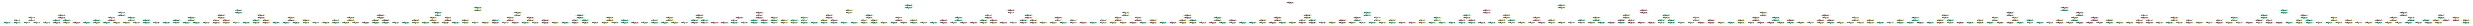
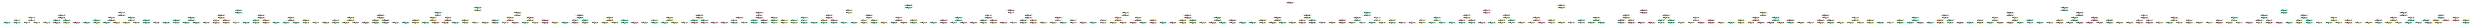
(1826, 15) -> (1826, 15)
(1611, 23) -> none
